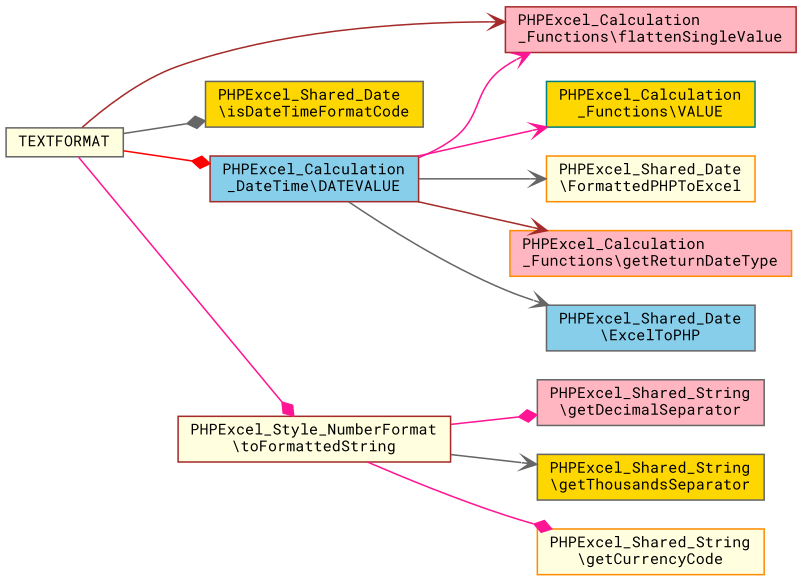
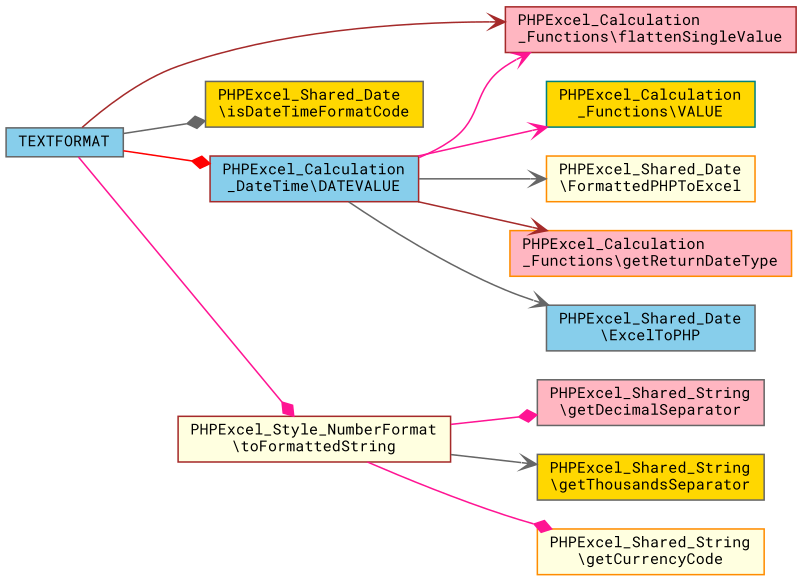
(65, 142) -> (65, 142)
